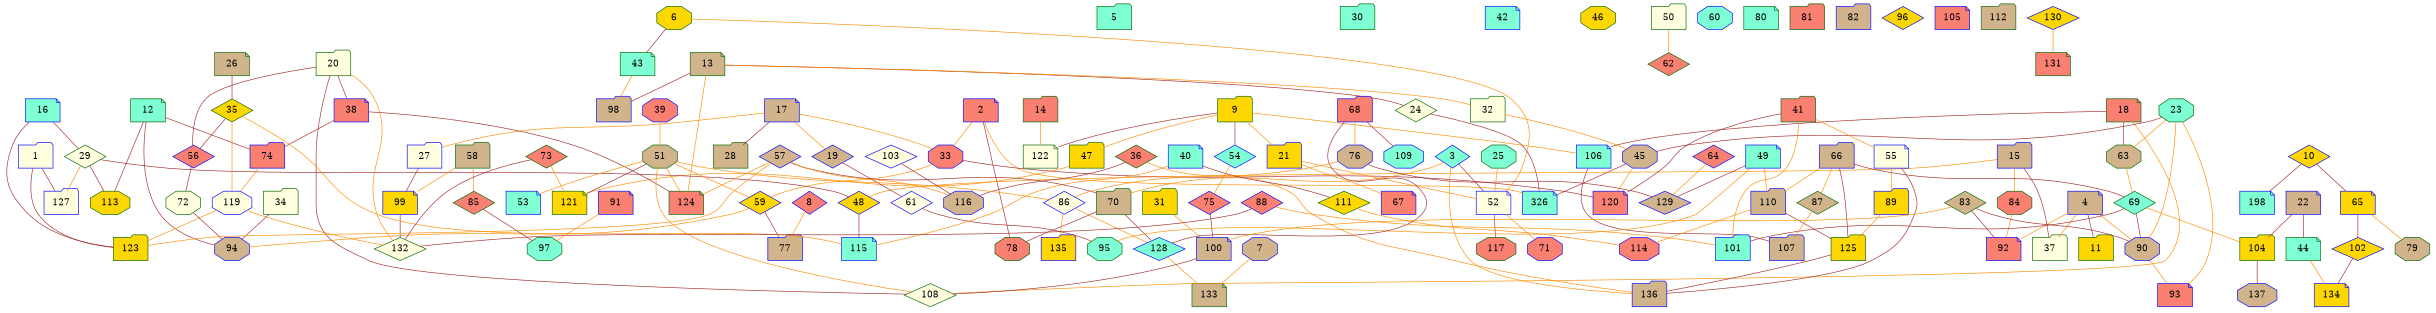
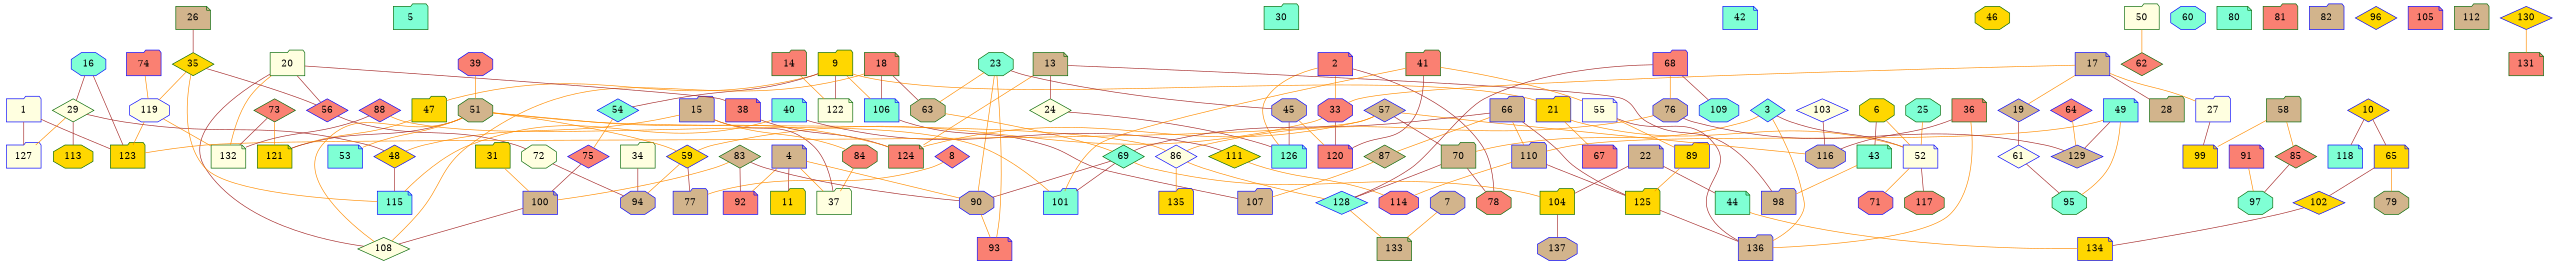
(43, 110) -> (89, 64)
(148, 110) -> none
(1488, 110) -> none
(309, 133) -> none
(1136, 157) -> (1969, 110)
(1540, 203) -> (1289, 157)
(2257, 203) -> (2345, 157)
(2010, 224) -> (849, 176)
(400, 226) -> none
(400, 249) -> (228, 157)
